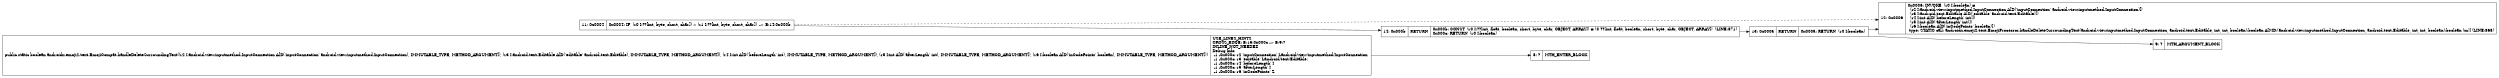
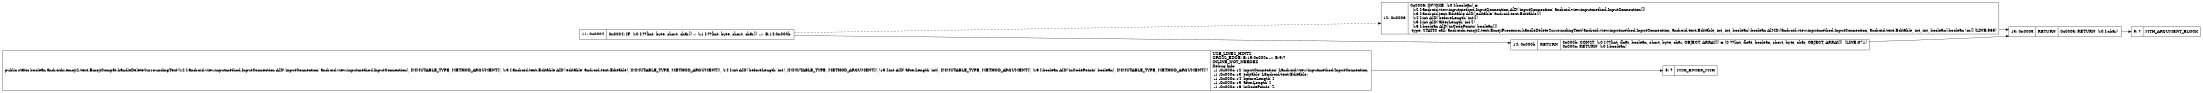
(1872, 29) -> (2002, 29)
(1834, 32) -> (2090, 32)
(1566, 55) -> (1696, 70)
